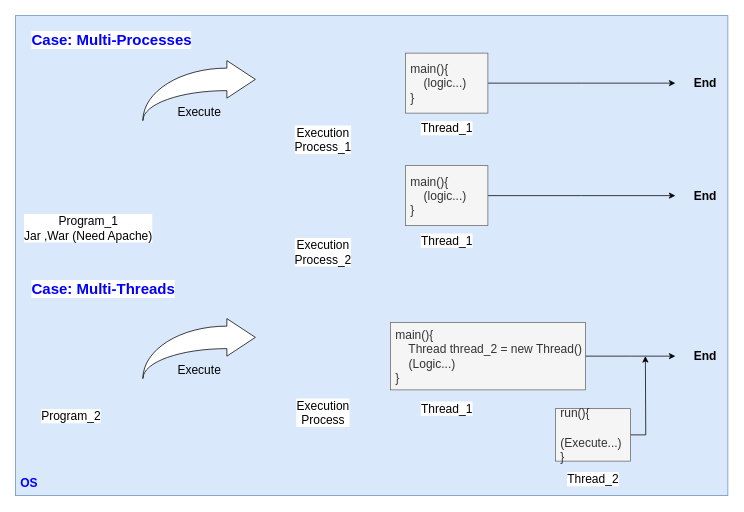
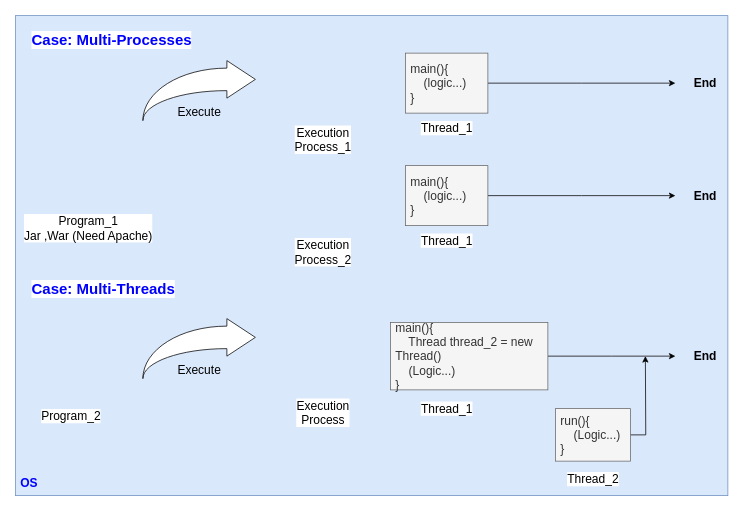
(488, 356) -> (469, 356)
(596, 435) -> (588, 435)
